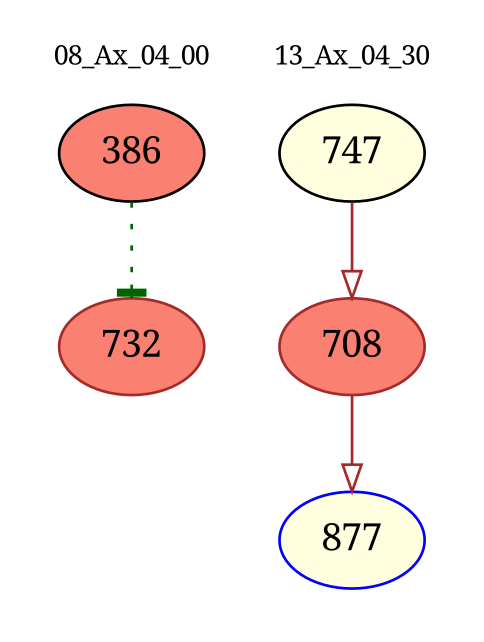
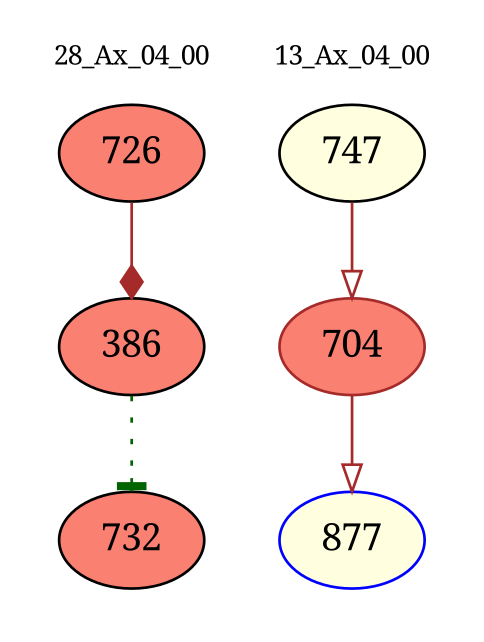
(132, 58) -> (132, 58)
(352, 58) -> (352, 58)
none -> (132, 153)
(132, 347) -> (132, 540)
(352, 347) -> (352, 347)
